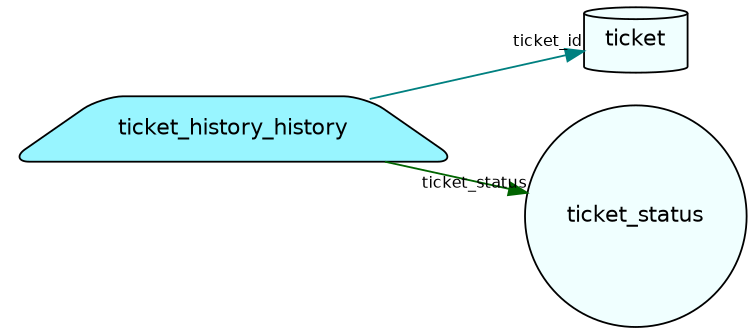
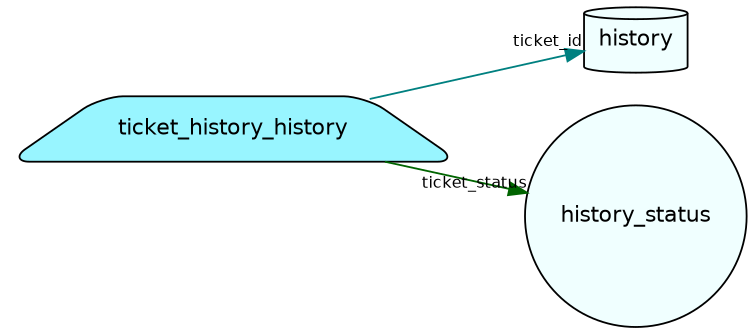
(636, 40) -> (636, 40)
(636, 216) -> (636, 216)
